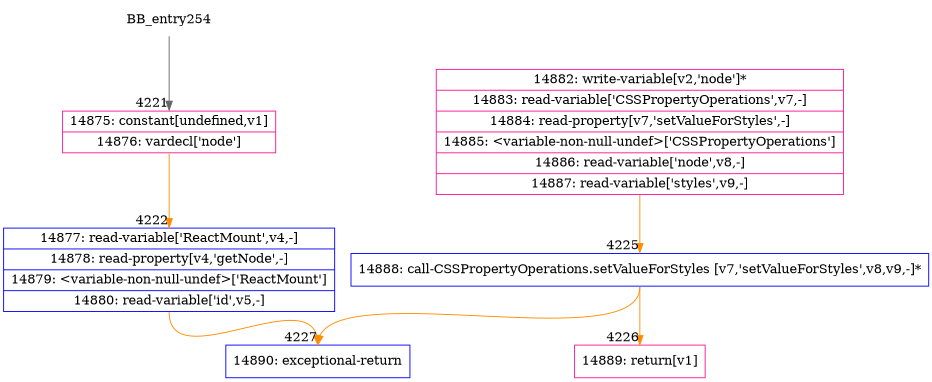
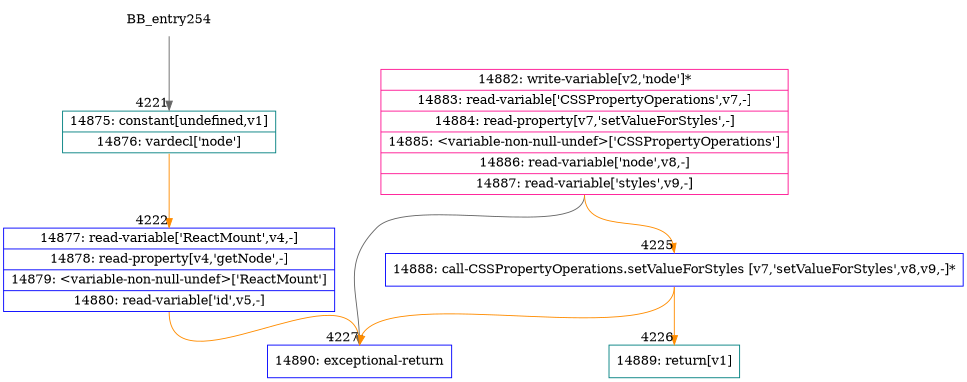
(169, 132) -> (169, 132)
none -> (427, 215)
(640, 361) -> (674, 361)
